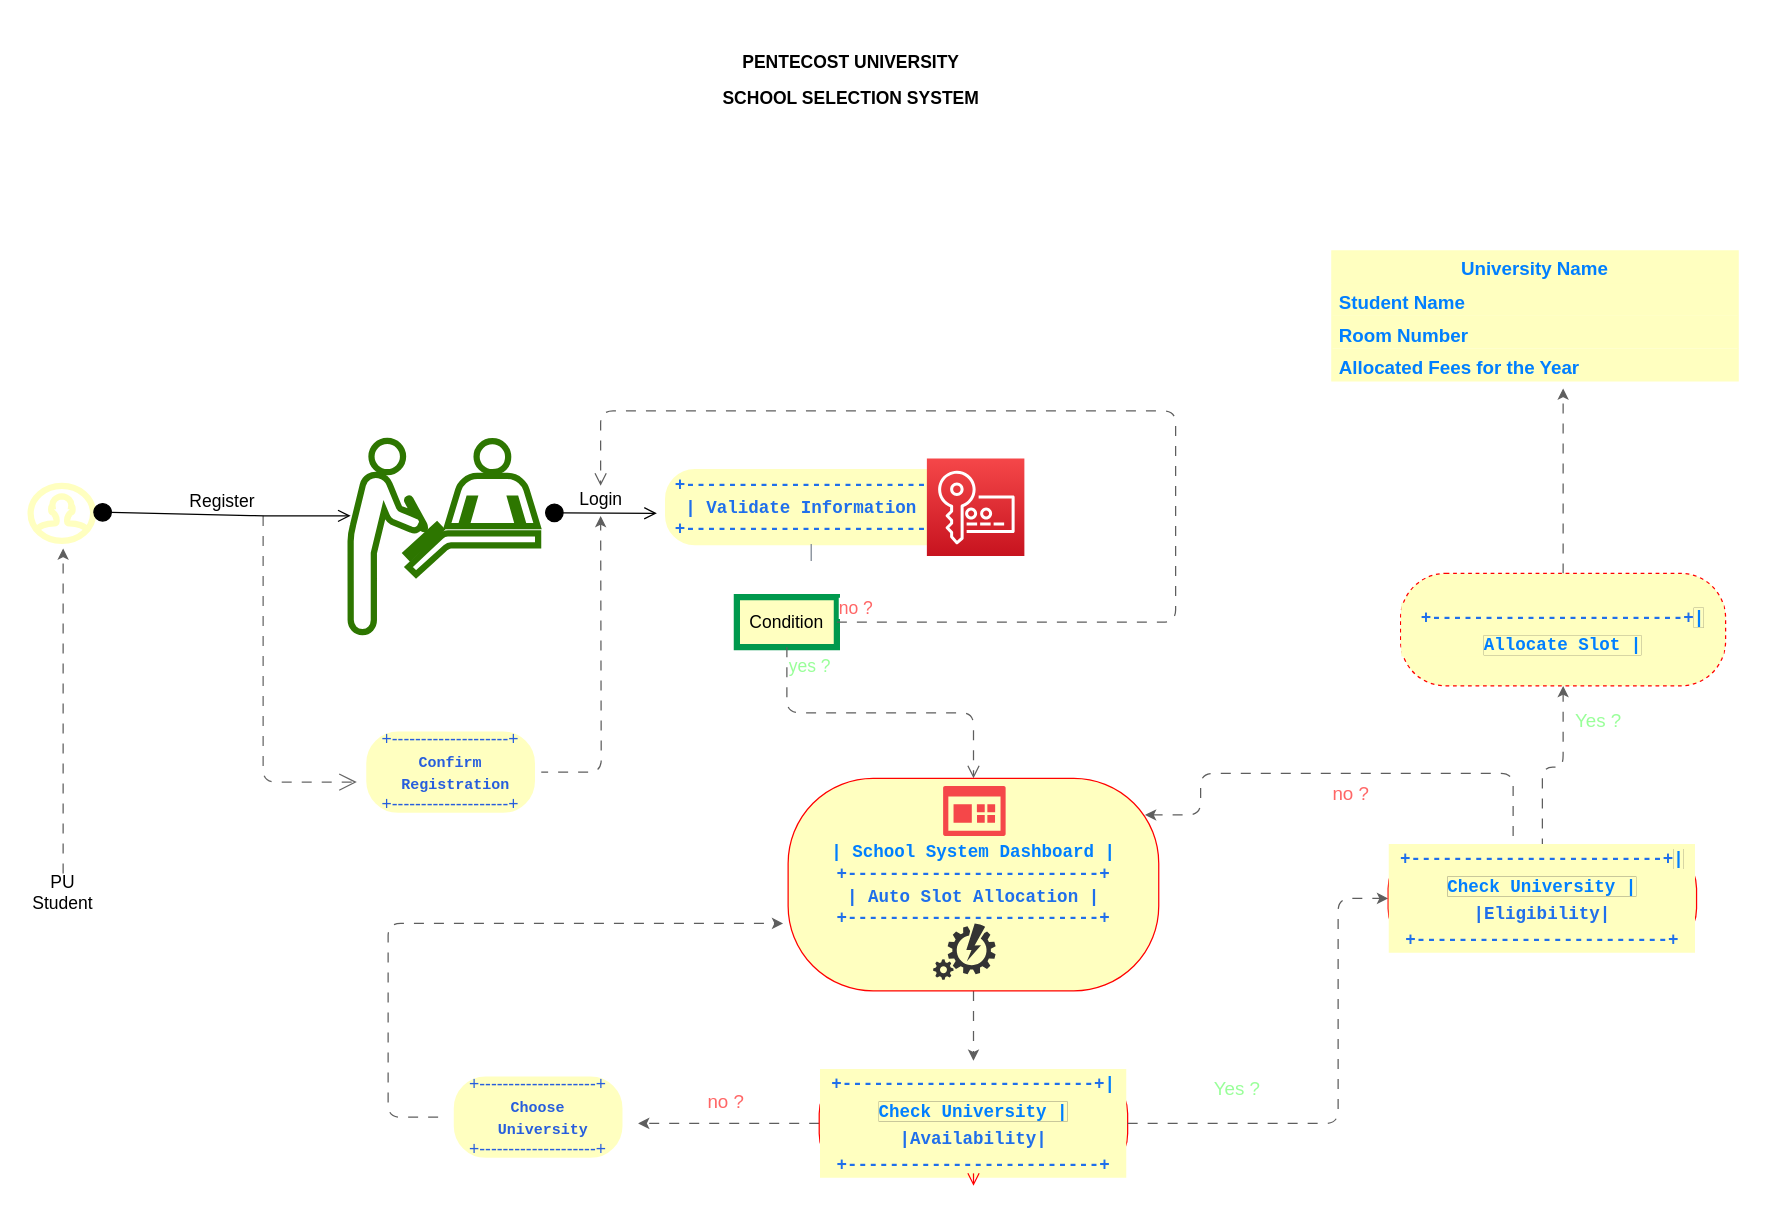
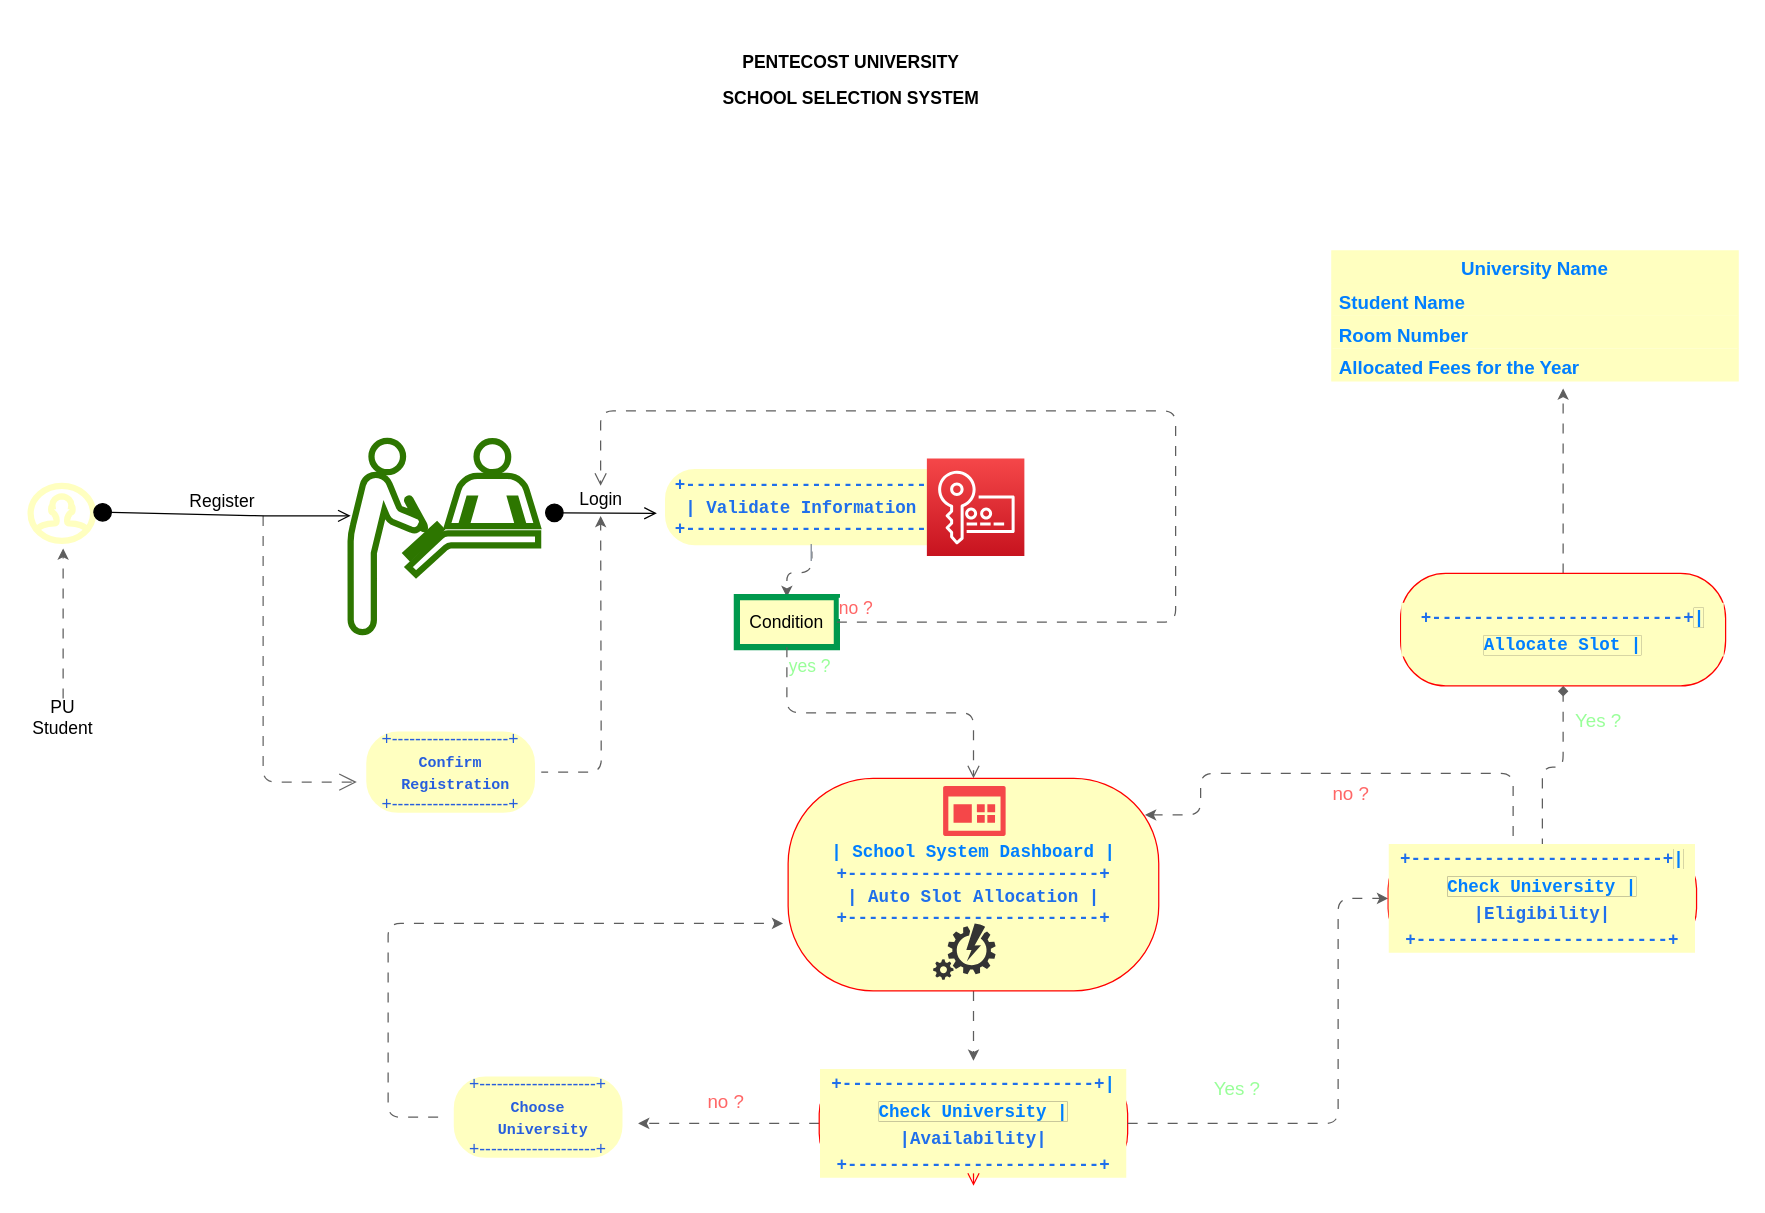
none -> (787, 579)
(1563, 629) -> (1563, 629)
(1563, 696) -> (1563, 696)
(63, 892) -> (63, 717)
